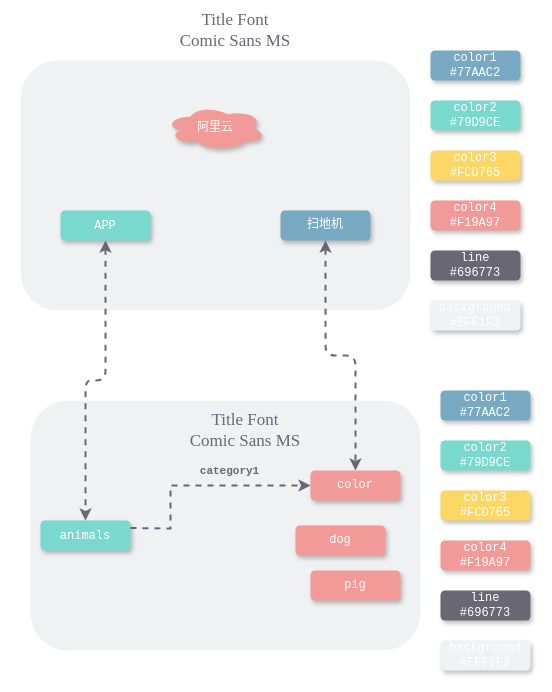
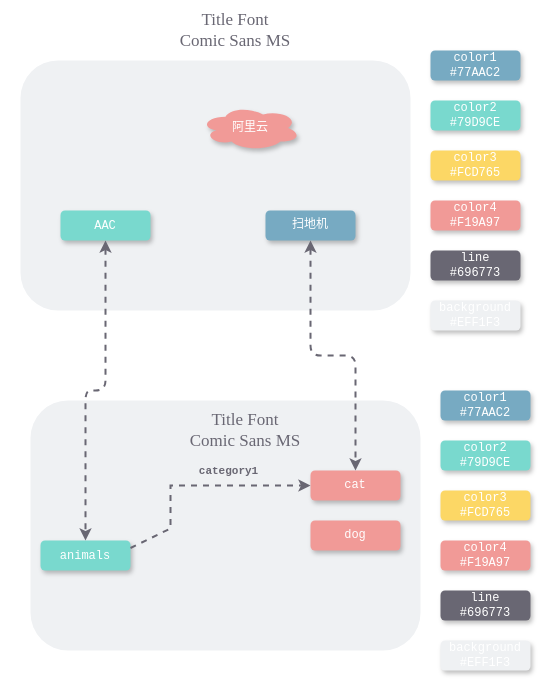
(216, 128) -> (251, 128)
(106, 226) -> (106, 226)
(326, 226) -> (311, 226)
(356, 486) -> (356, 486)
(86, 536) -> (86, 556)
(341, 541) -> (356, 536)
(356, 586) -> none
